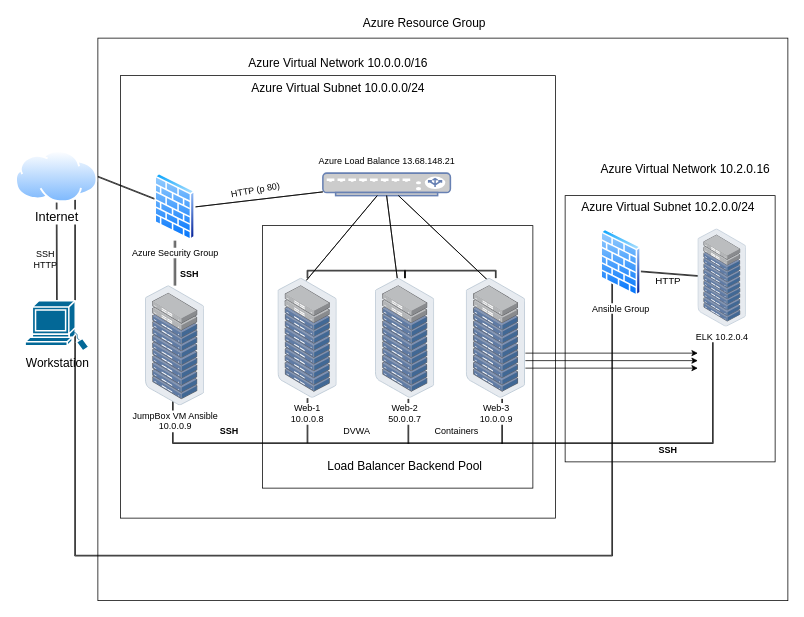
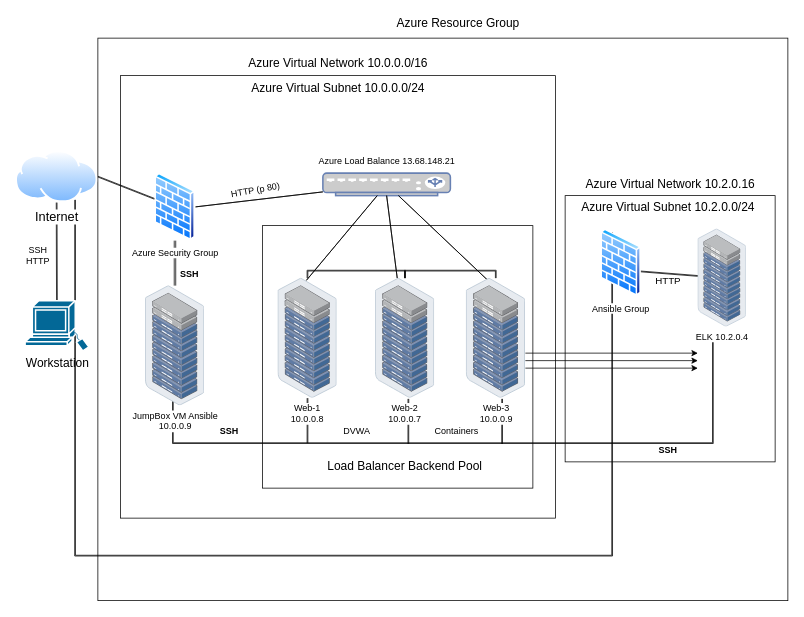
(424, 23) -> (458, 23)
(685, 168) -> (670, 183)
(45, 259) -> (38, 255)
(405, 414) -> (405, 414)
